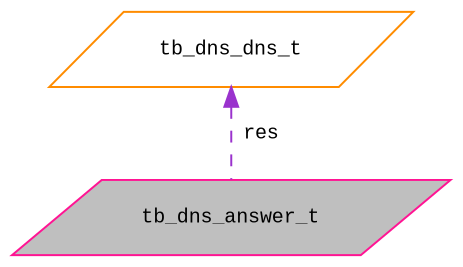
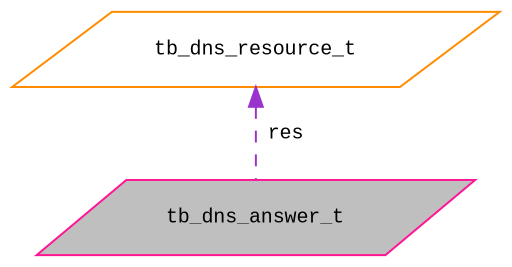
(231, 49) -> (256, 49)
